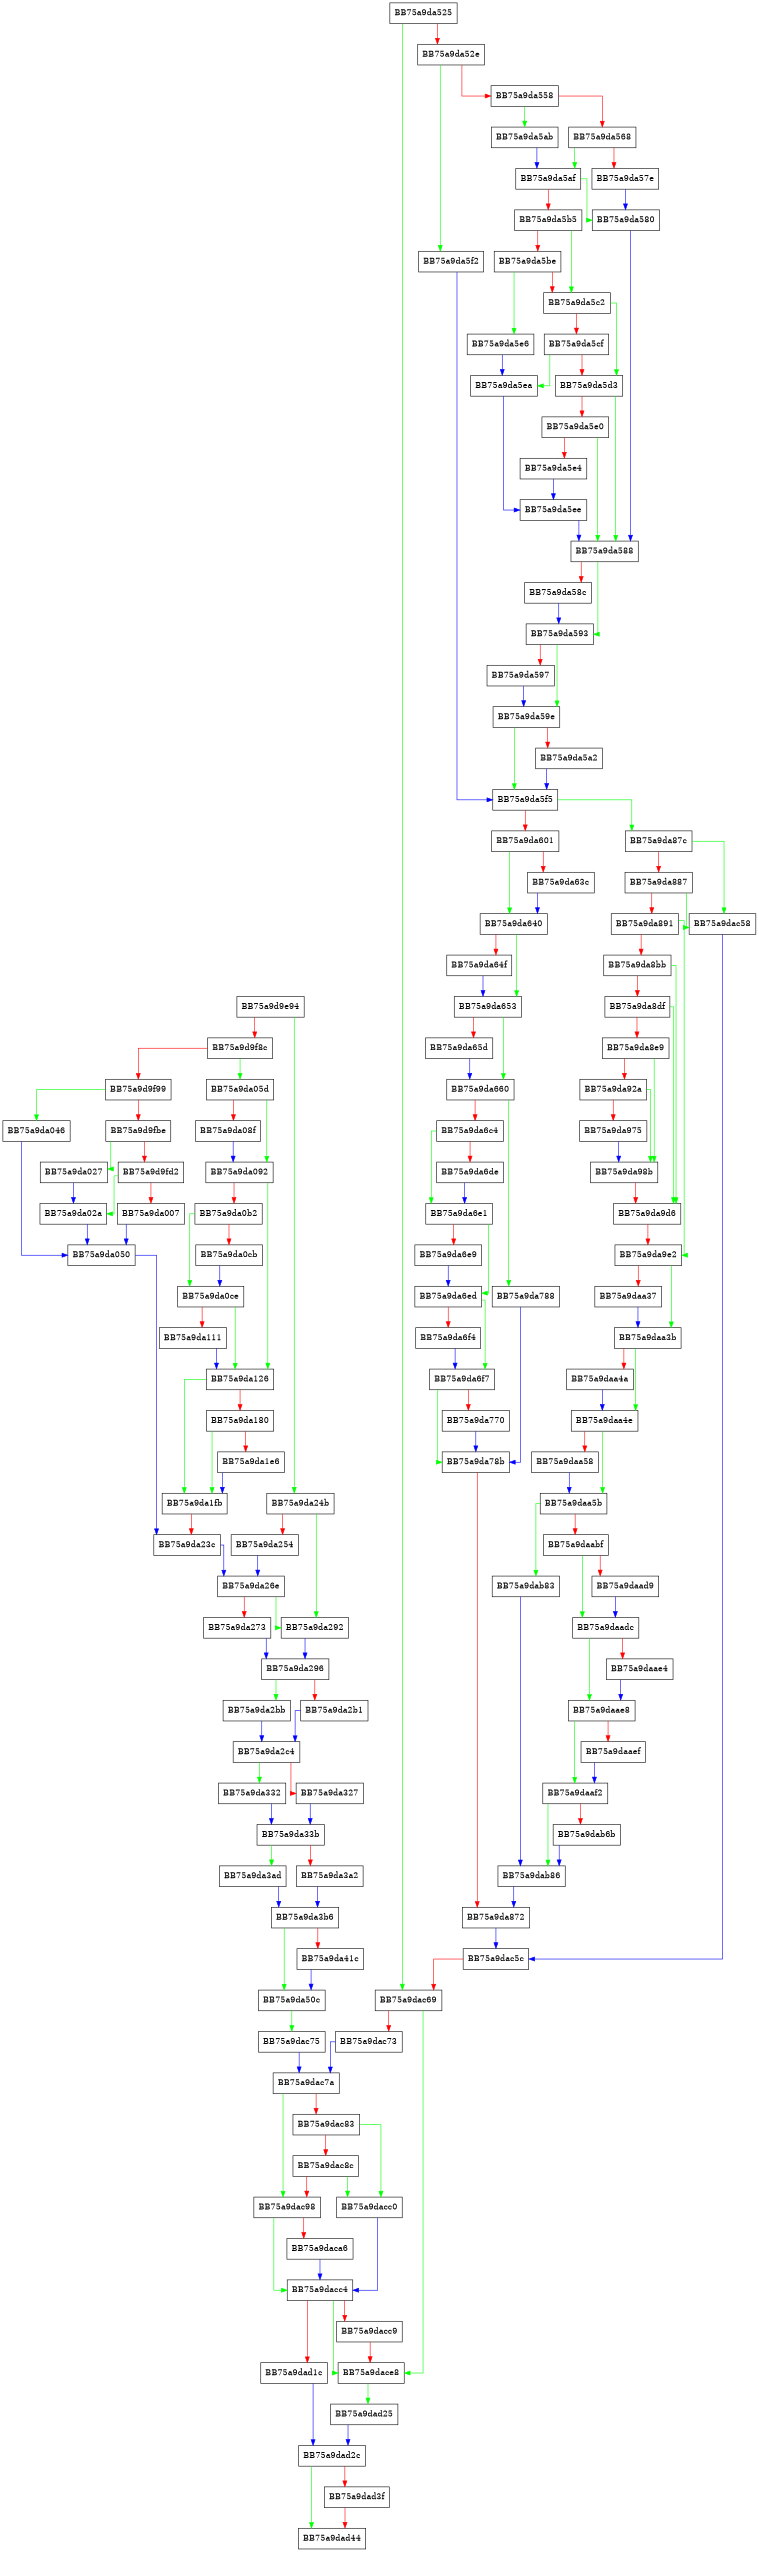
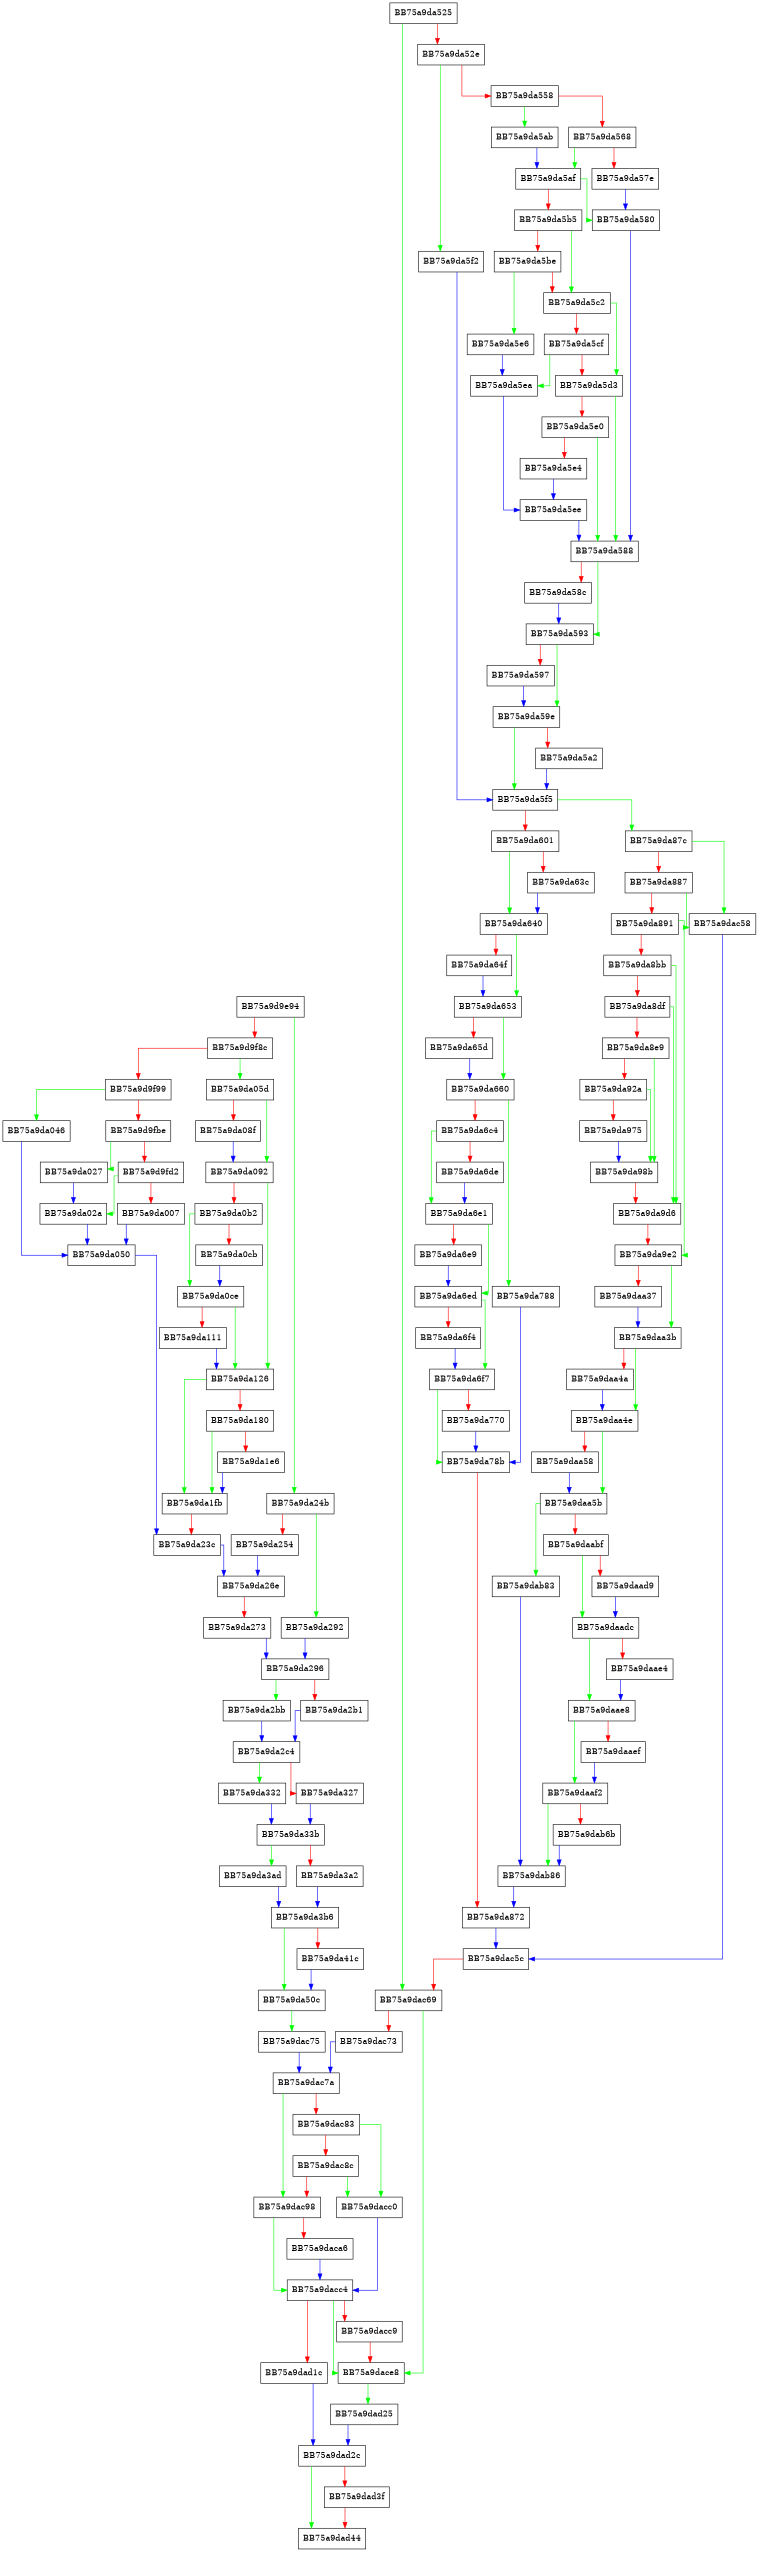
(276, 1613) -> none
